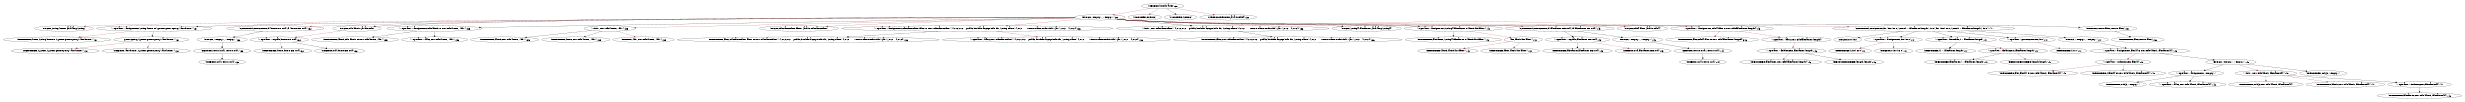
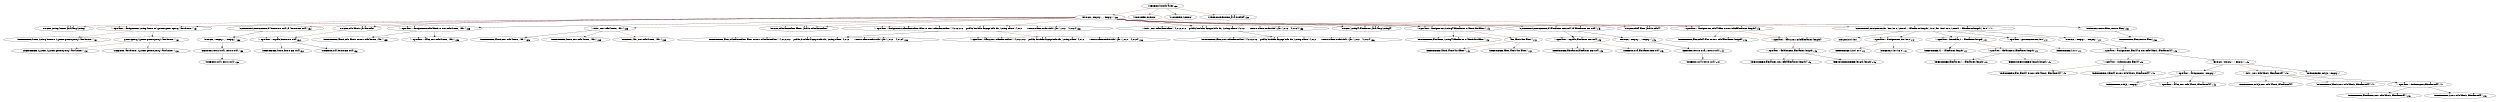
(1745, 39) -> (1745, 39)
(1577, 45) -> (1577, 45)
none -> (2460, 96)
